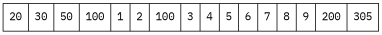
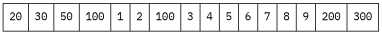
(363, 17) -> (363, 17)
